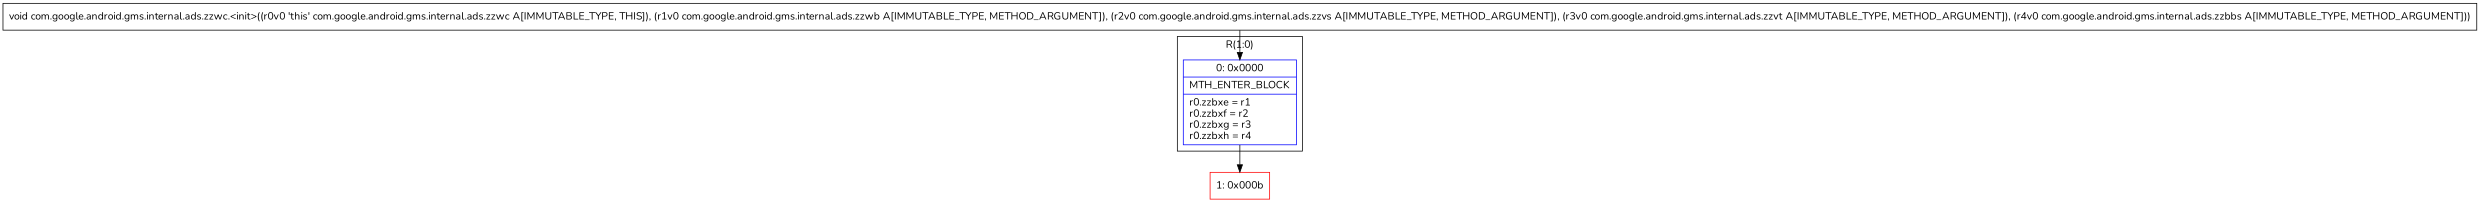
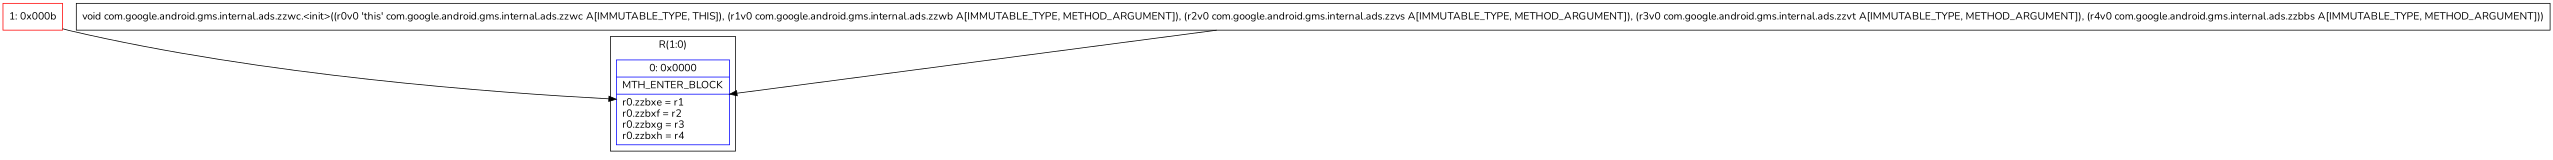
(1240, 156) -> (334, 75)
